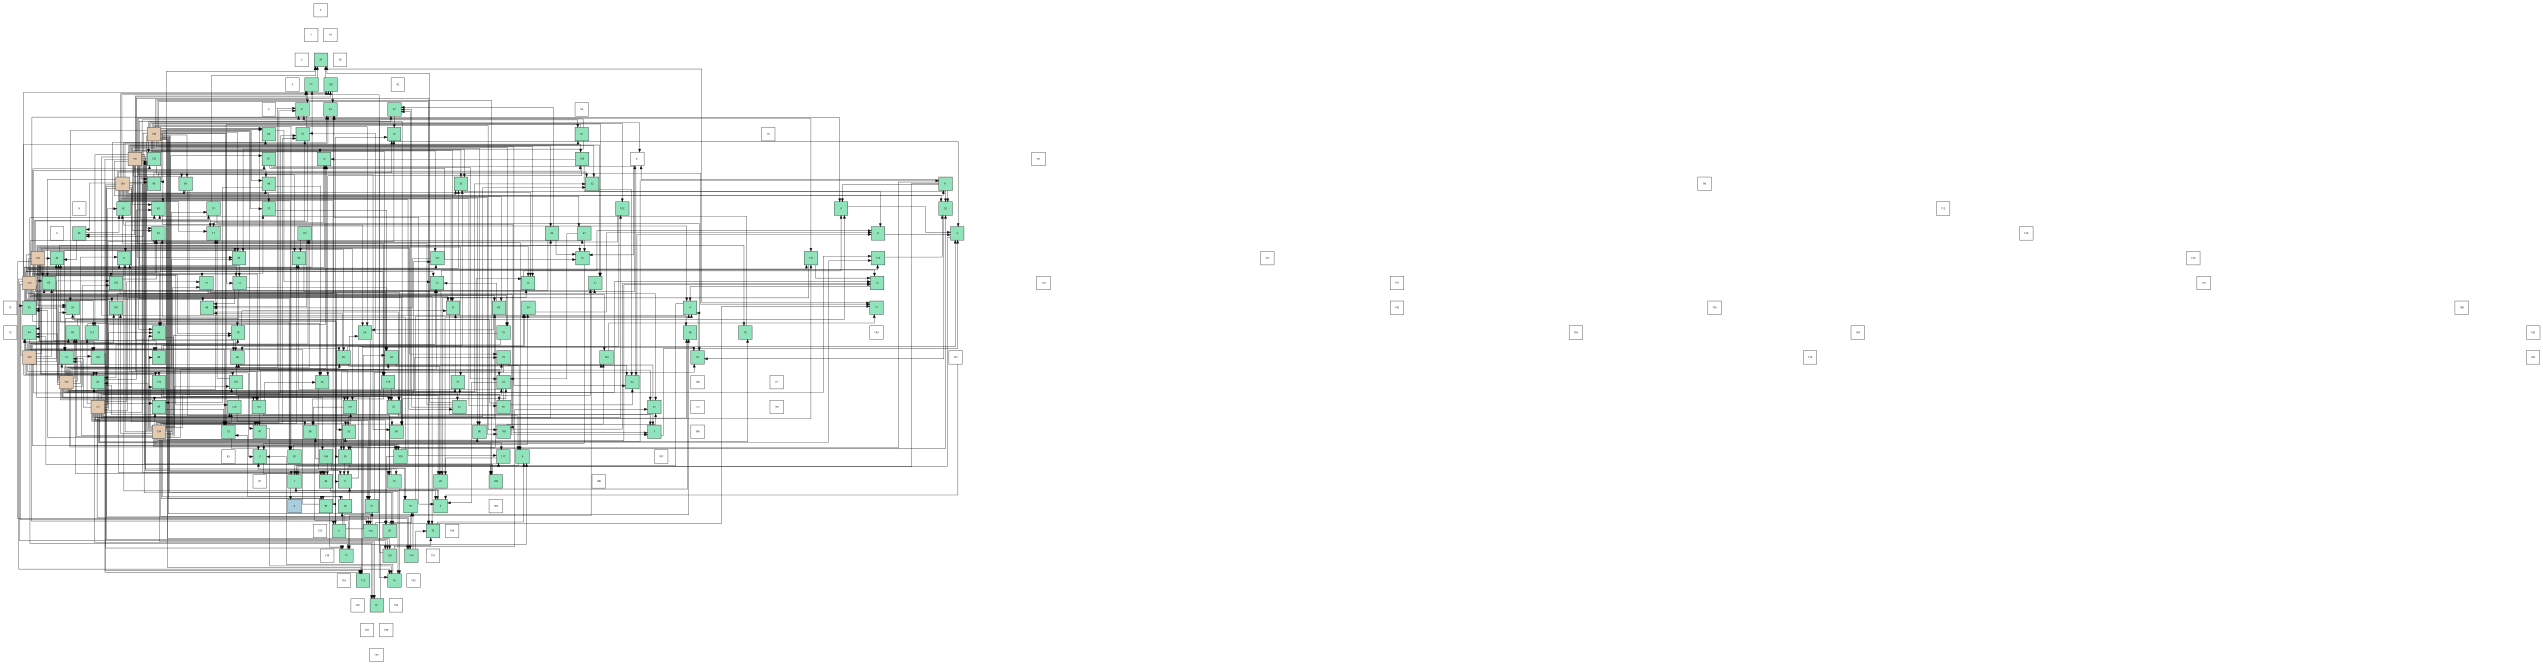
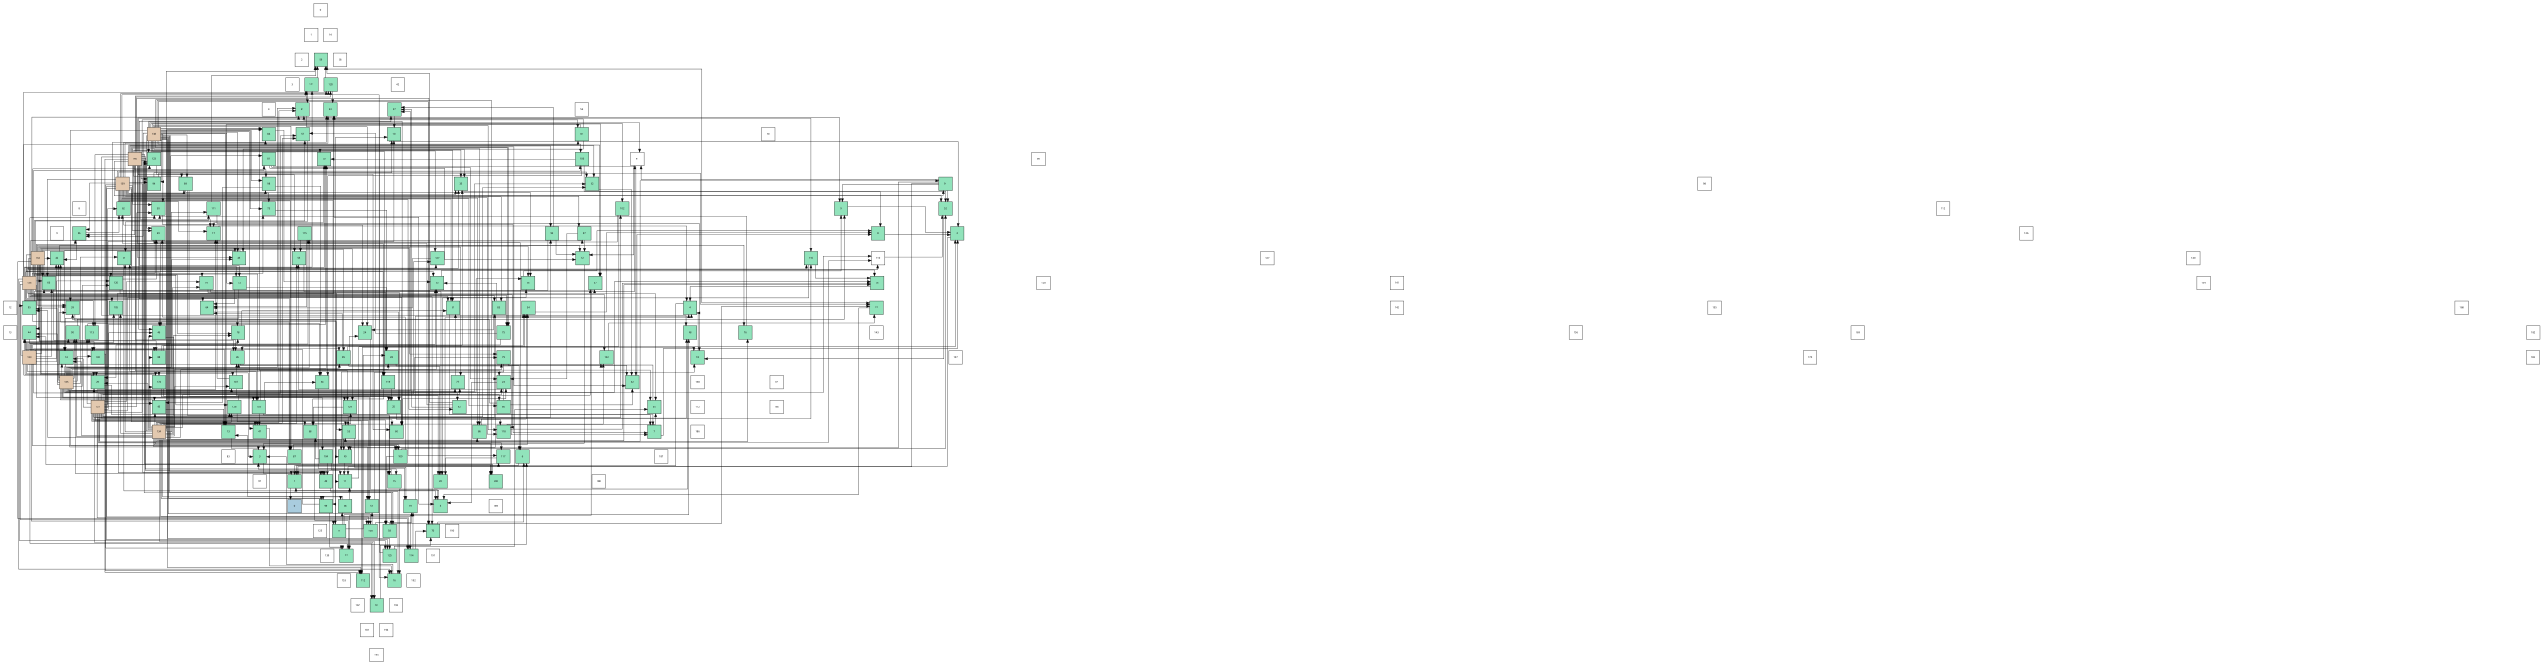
(405, 147) -> (416, 148)
(878, 258) -> (878, 258)
(78, 266) -> (53, 245)
(136, 304) -> (137, 379)
none -> (54, 342)
none -> (526, 394)
(472, 416) -> (447, 419)
(389, 468) -> (380, 467)
(767, 495) -> (749, 494)
